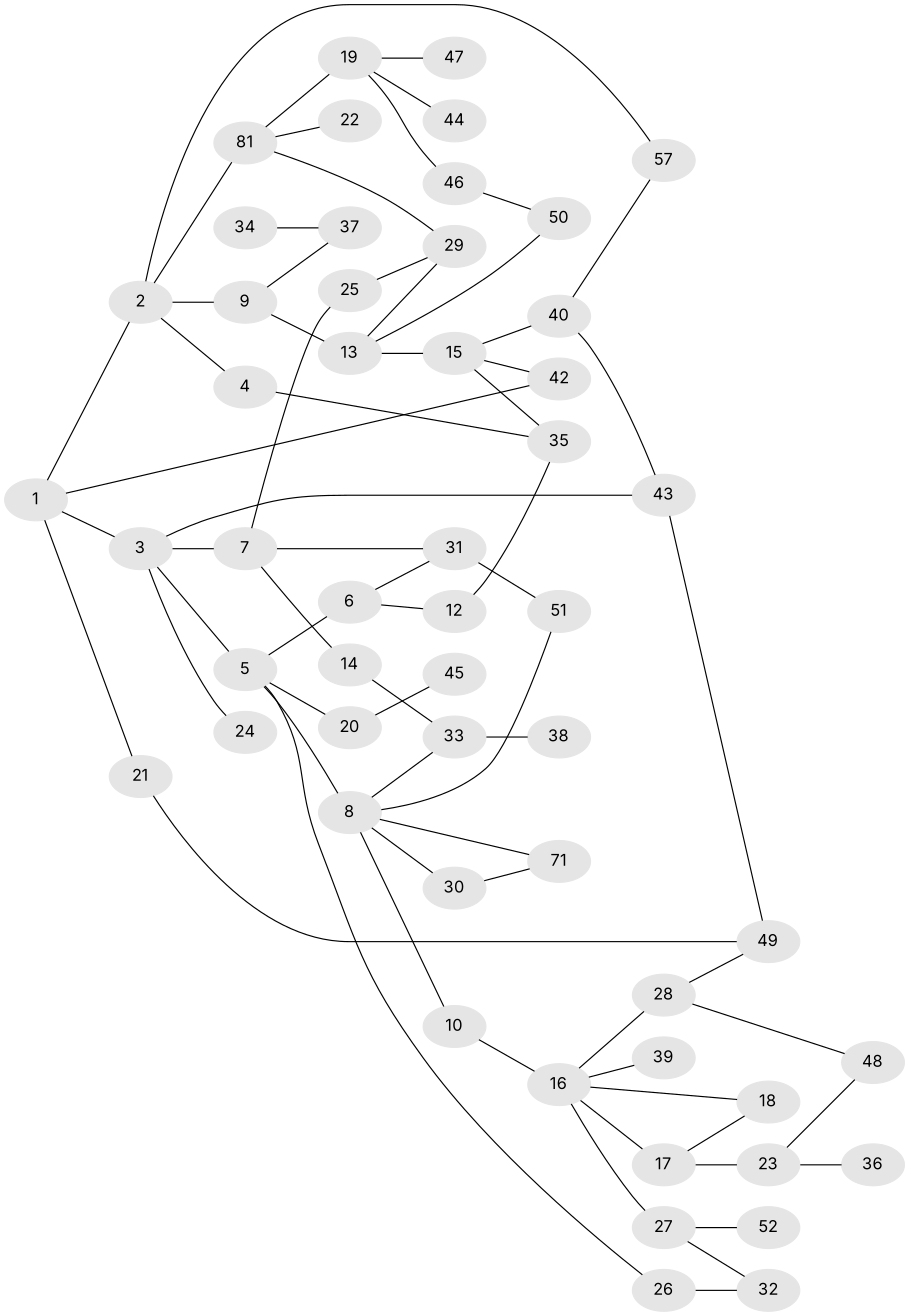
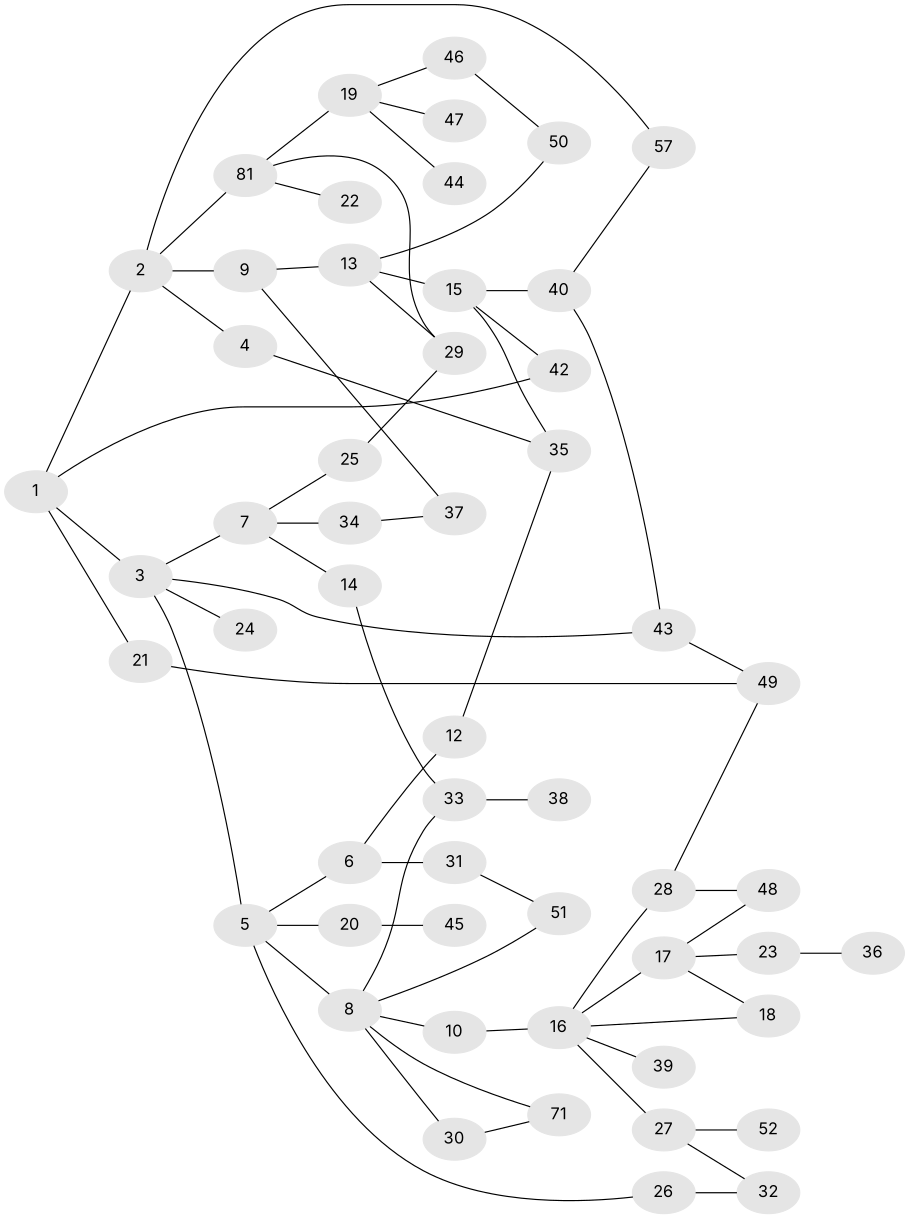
(350, 549) -> (298, 523)
(821, 1114) -> (716, 924)
